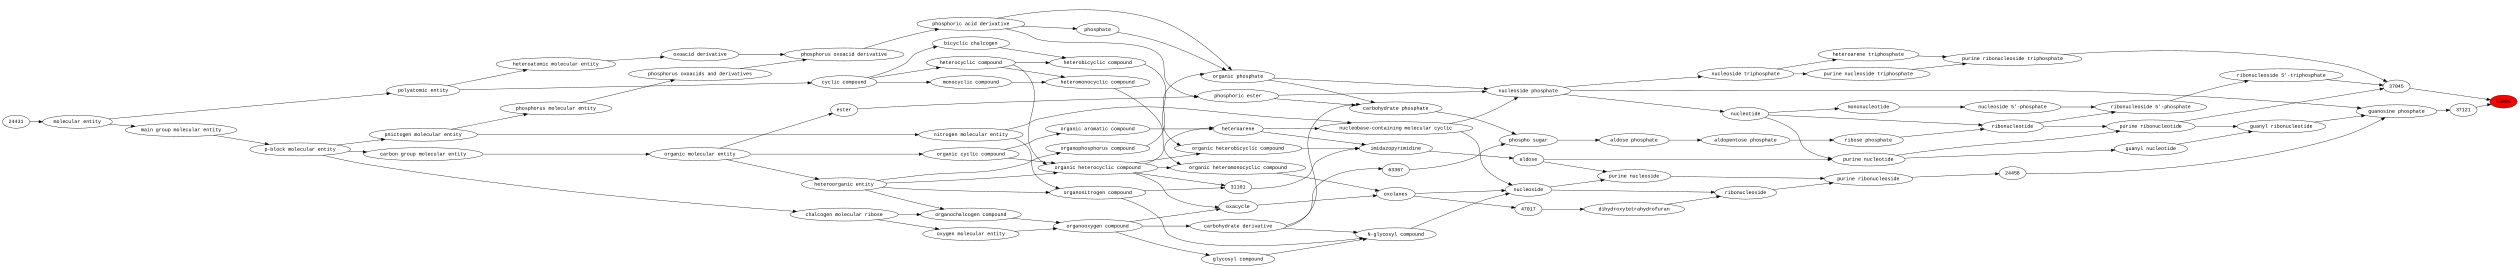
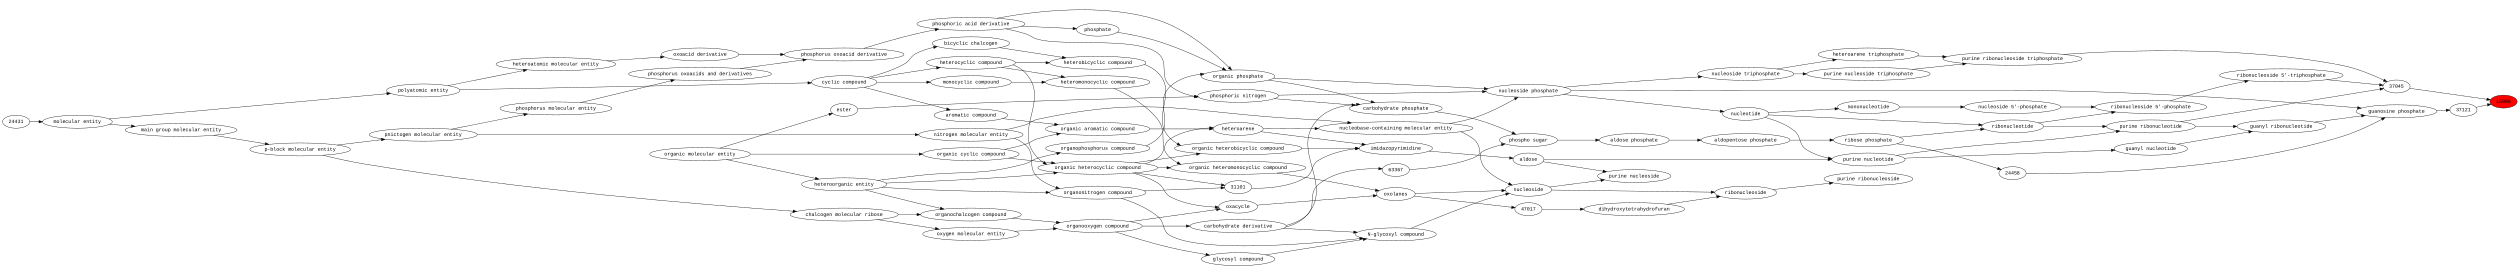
(1238, 96) -> (1238, 96)
none -> (971, 115)
(1396, 128) -> (1396, 128)
(423, 154) -> none
(1953, 176) -> (1948, 154)
(1746, 177) -> none
